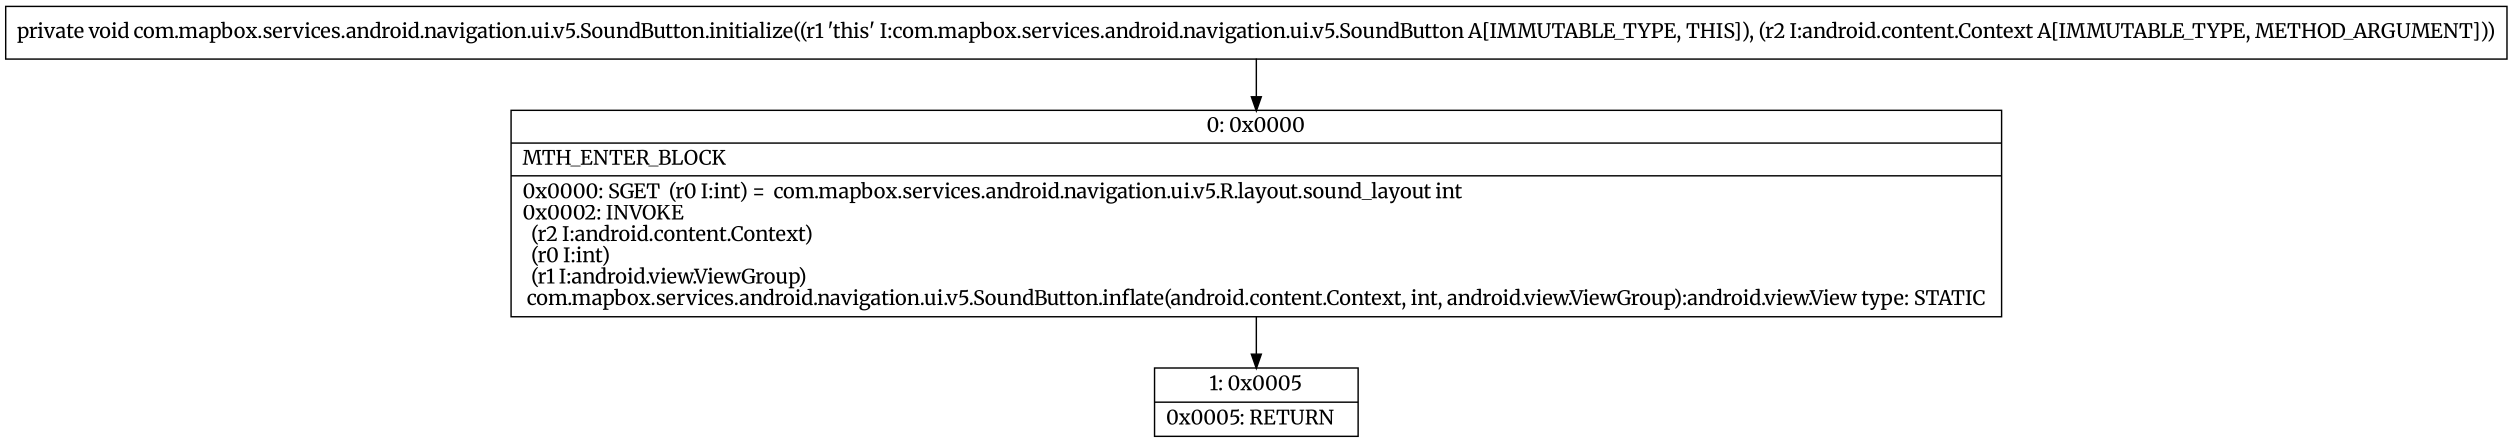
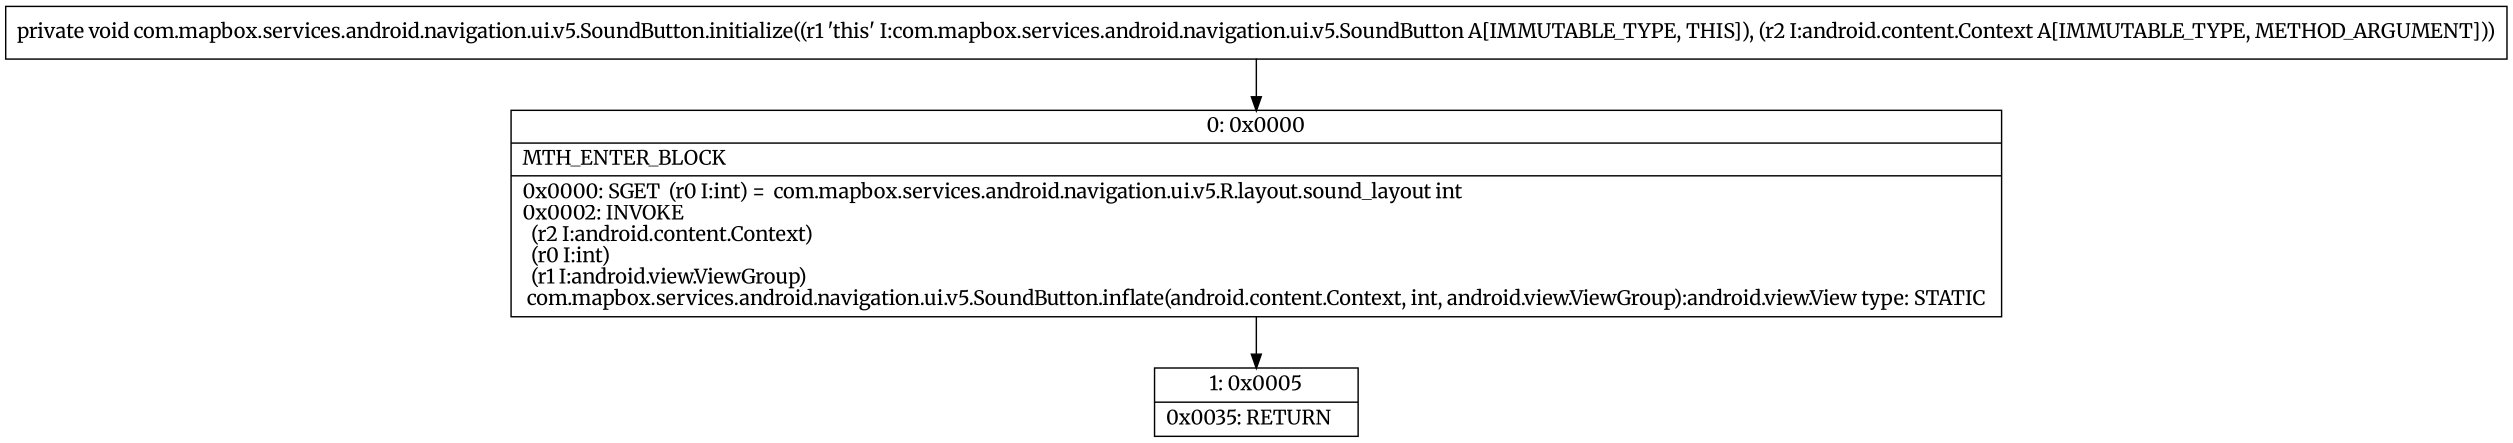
(1256, 419) -> (1255, 419)
